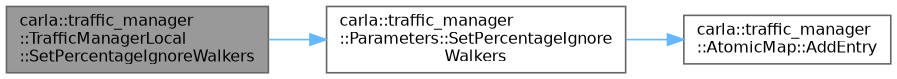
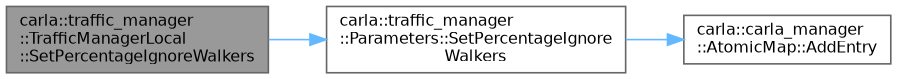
(787, 40) -> (787, 40)
